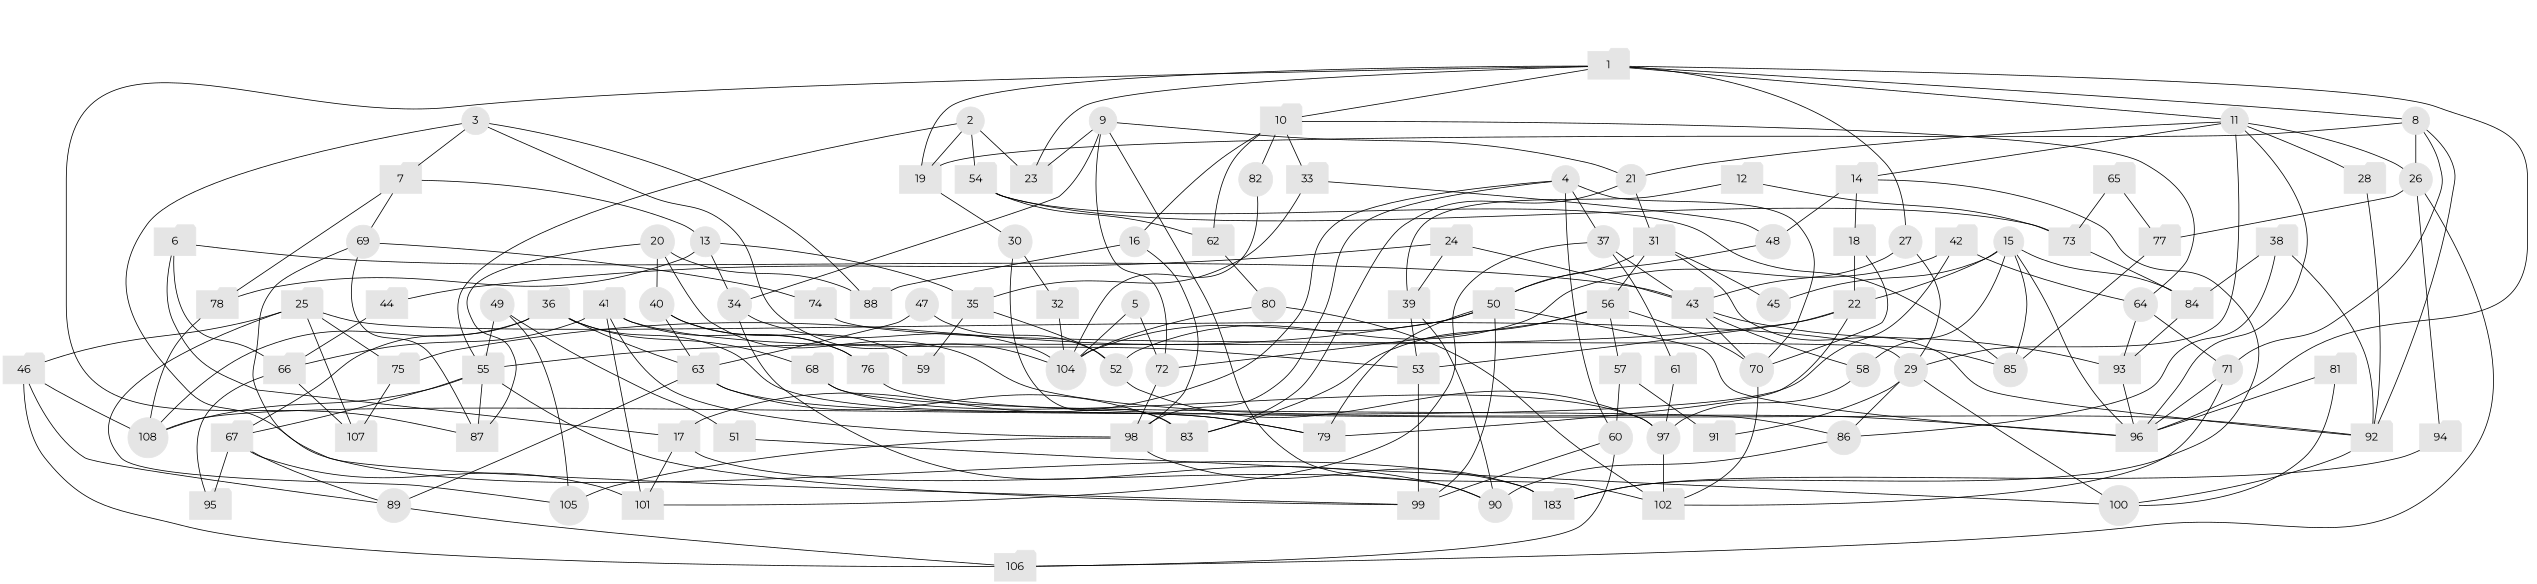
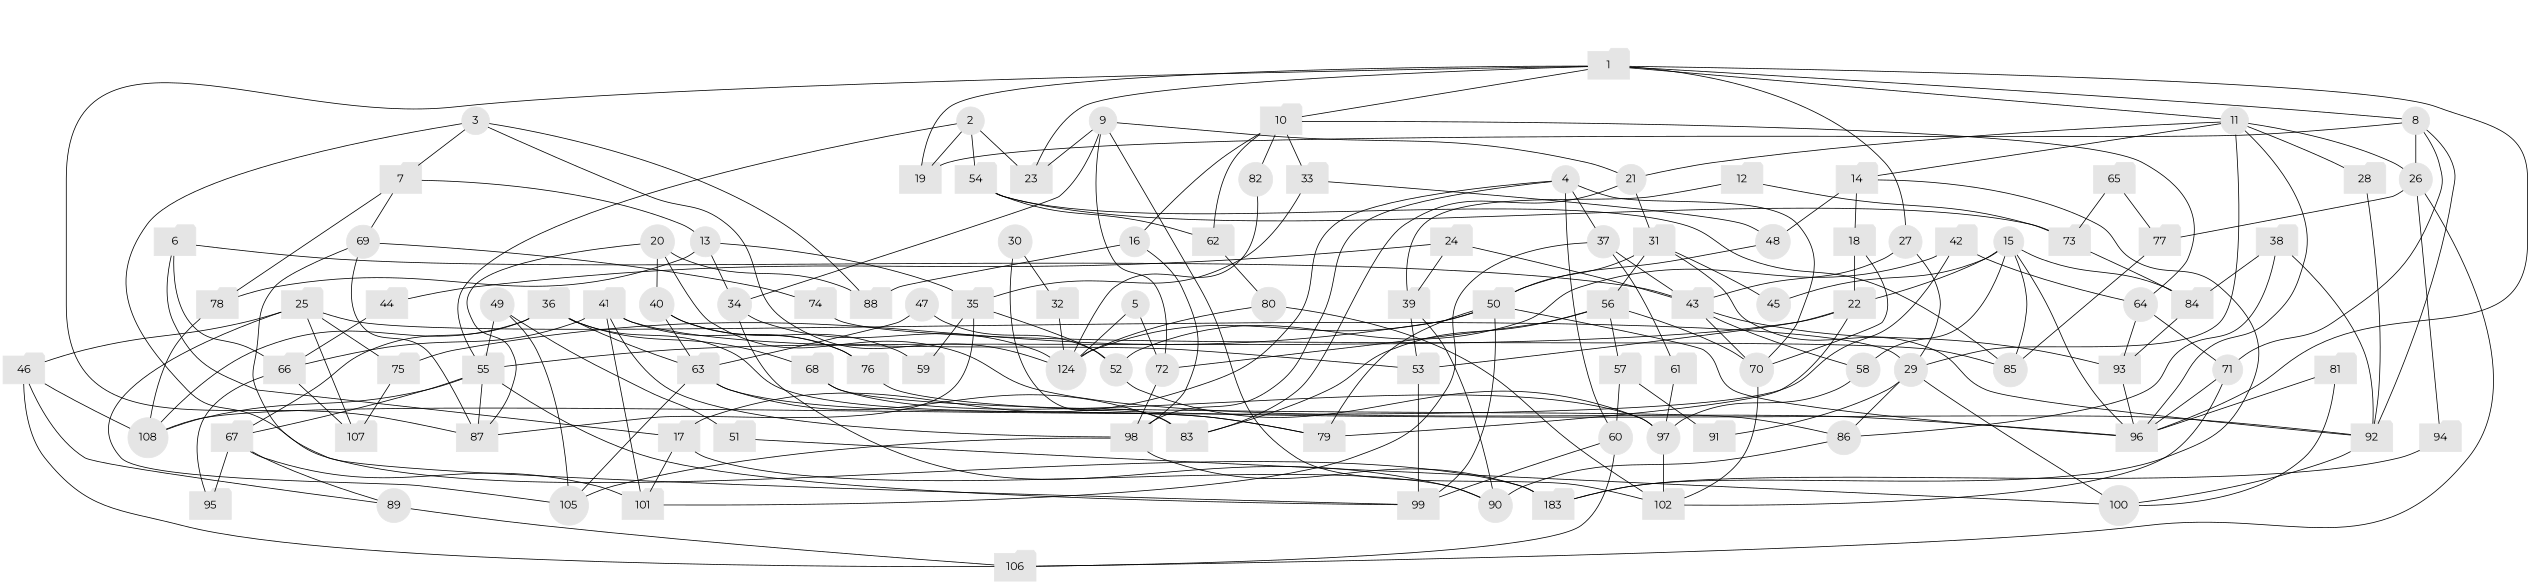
(971, 213) -> none
(1066, 370) -> (1066, 370)
none -> (738, 417)
(544, 441) -> (643, 426)
